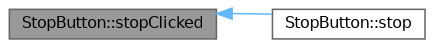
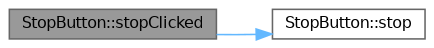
(252, 14) -> (236, 35)
